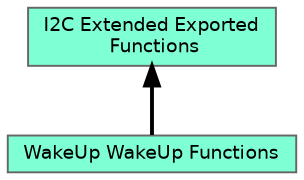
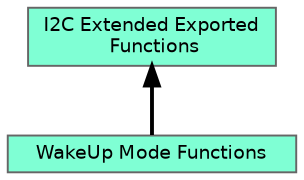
(152, 154) -> (152, 154)
